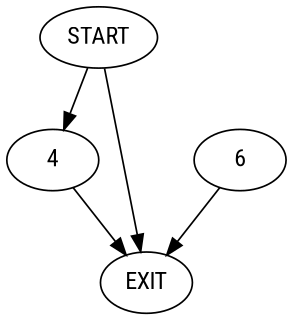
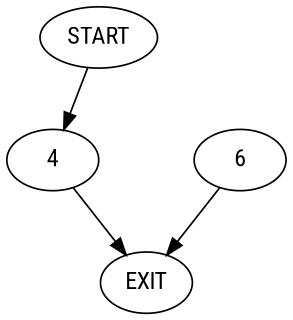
(121, 152) -> none
